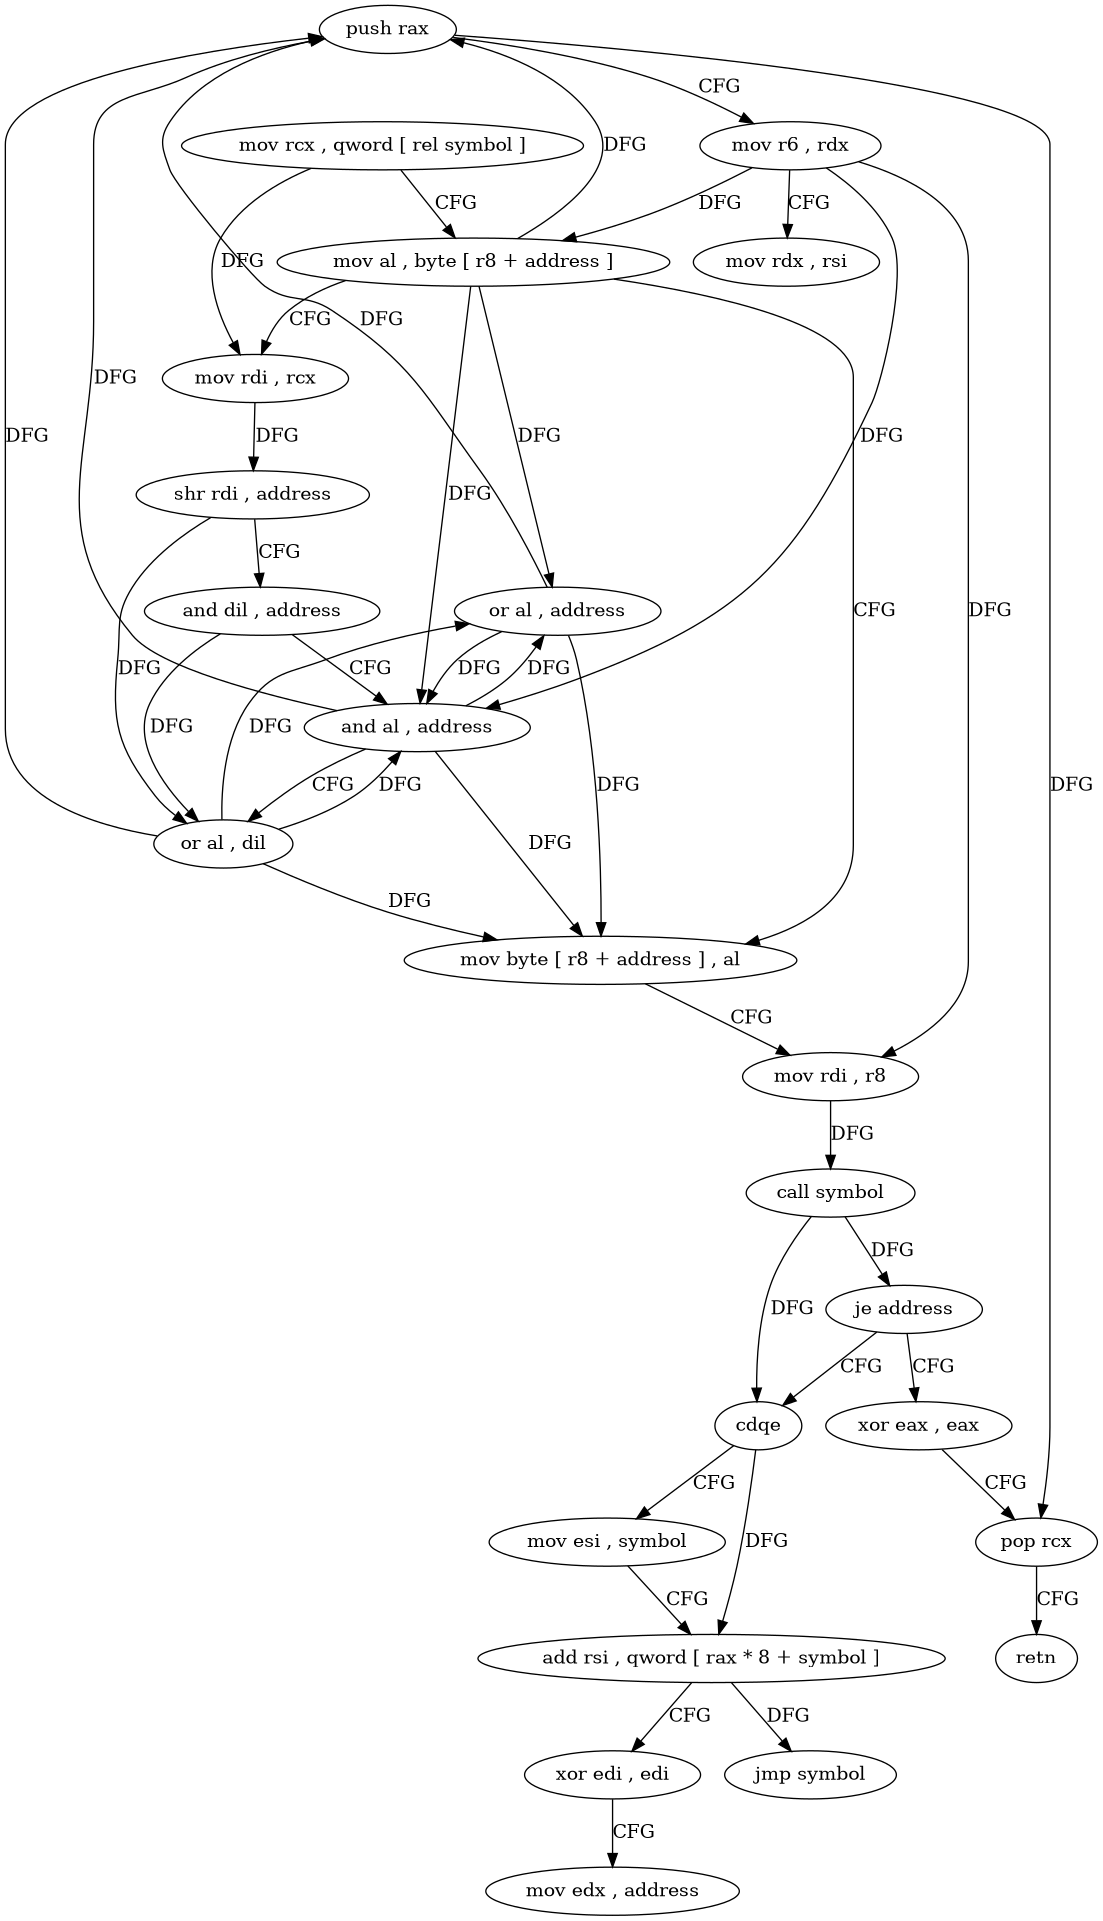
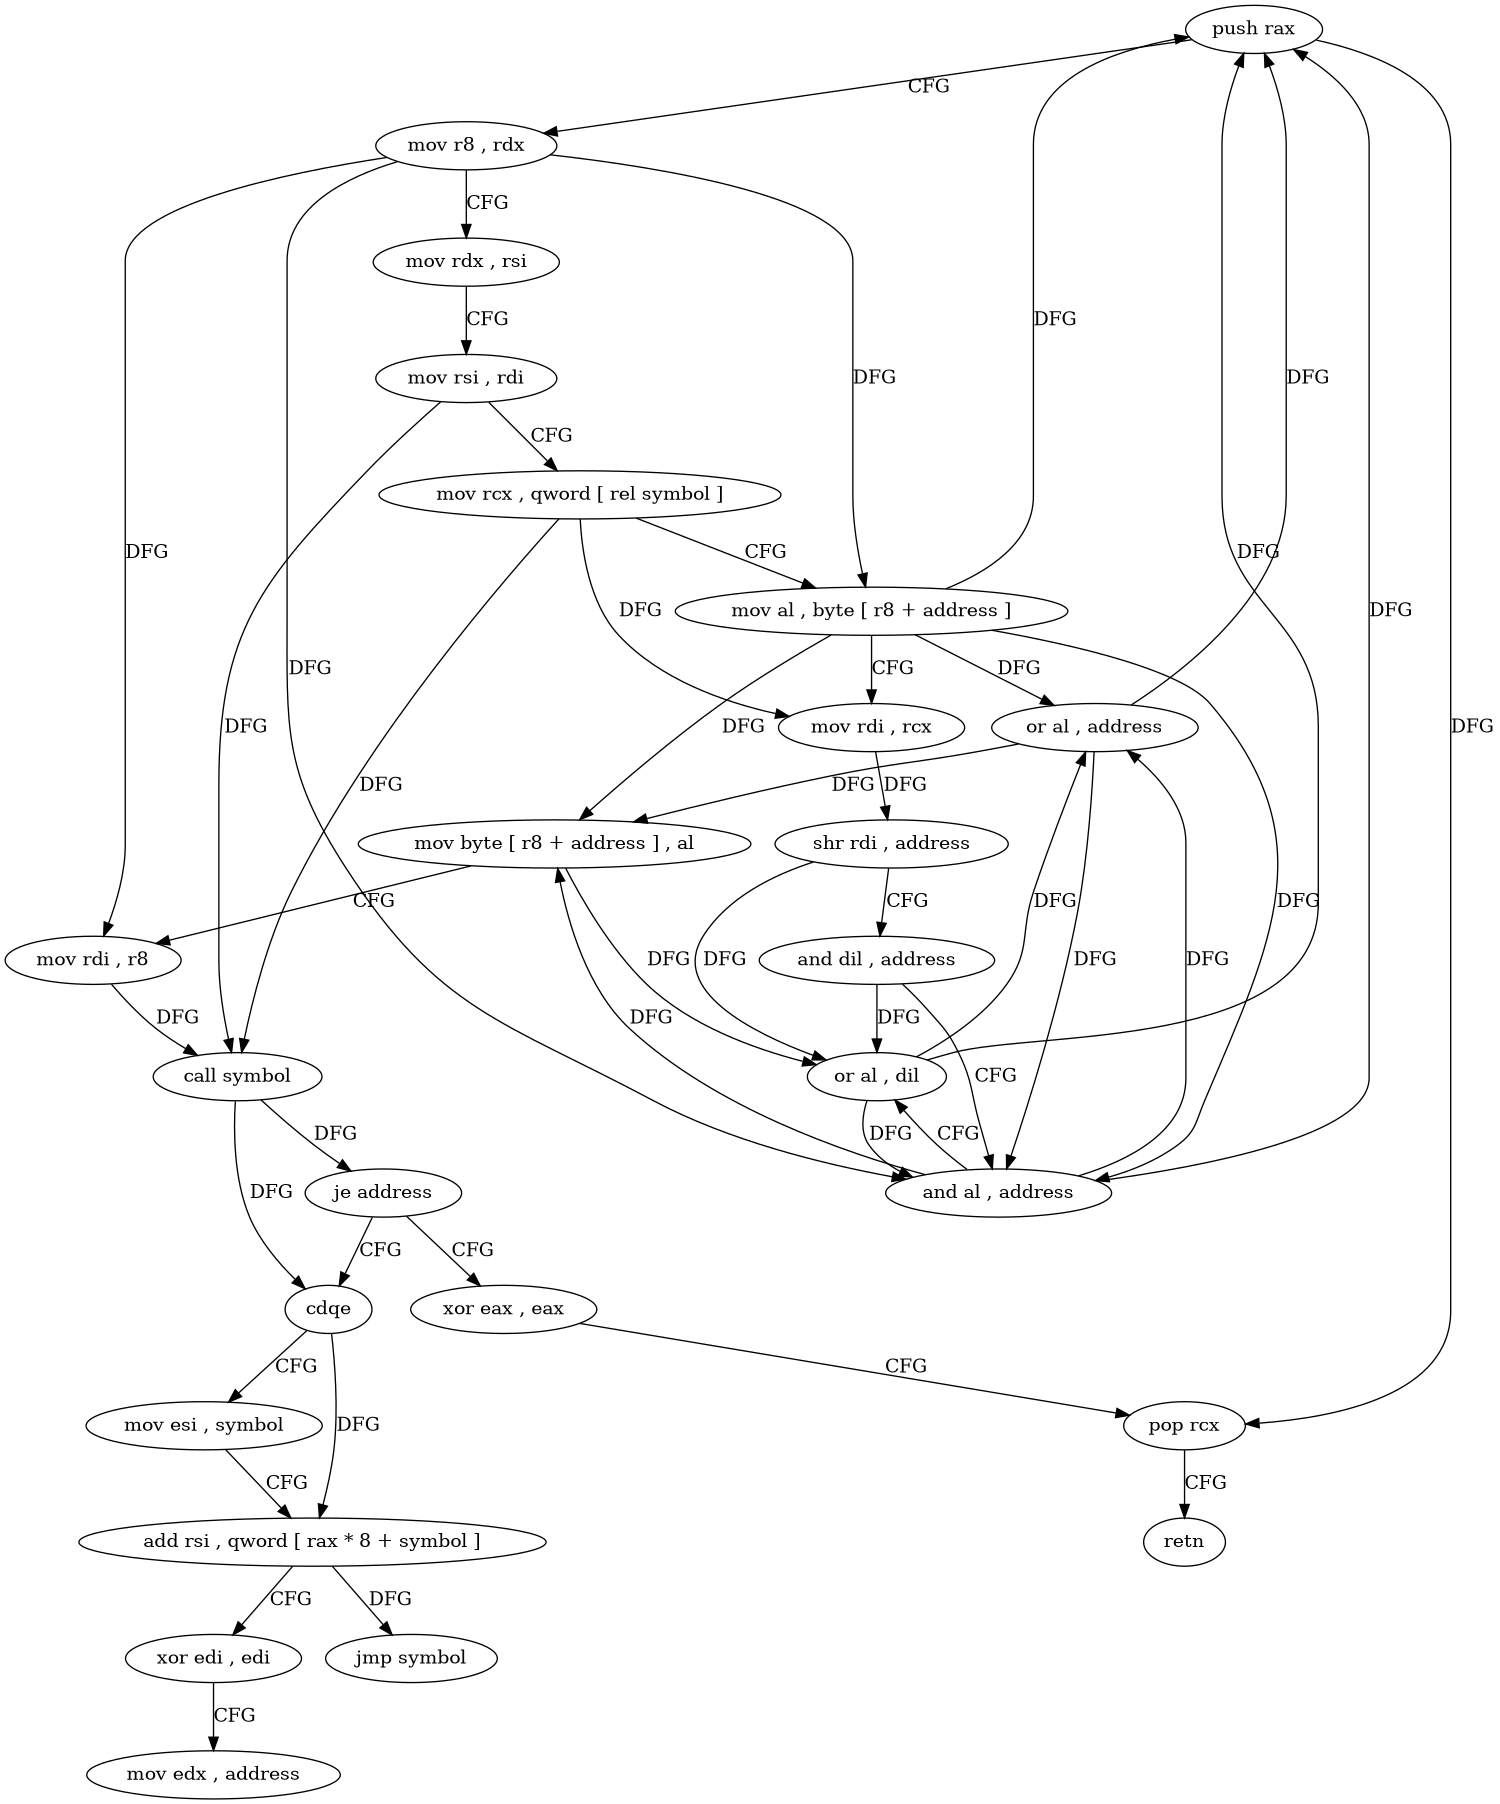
(790, 146) -> (466, 146)
none -> (466, 379)
(875, 611) -> (744, 728)
none -> (369, 760)
(371, 907) -> (659, 995)
